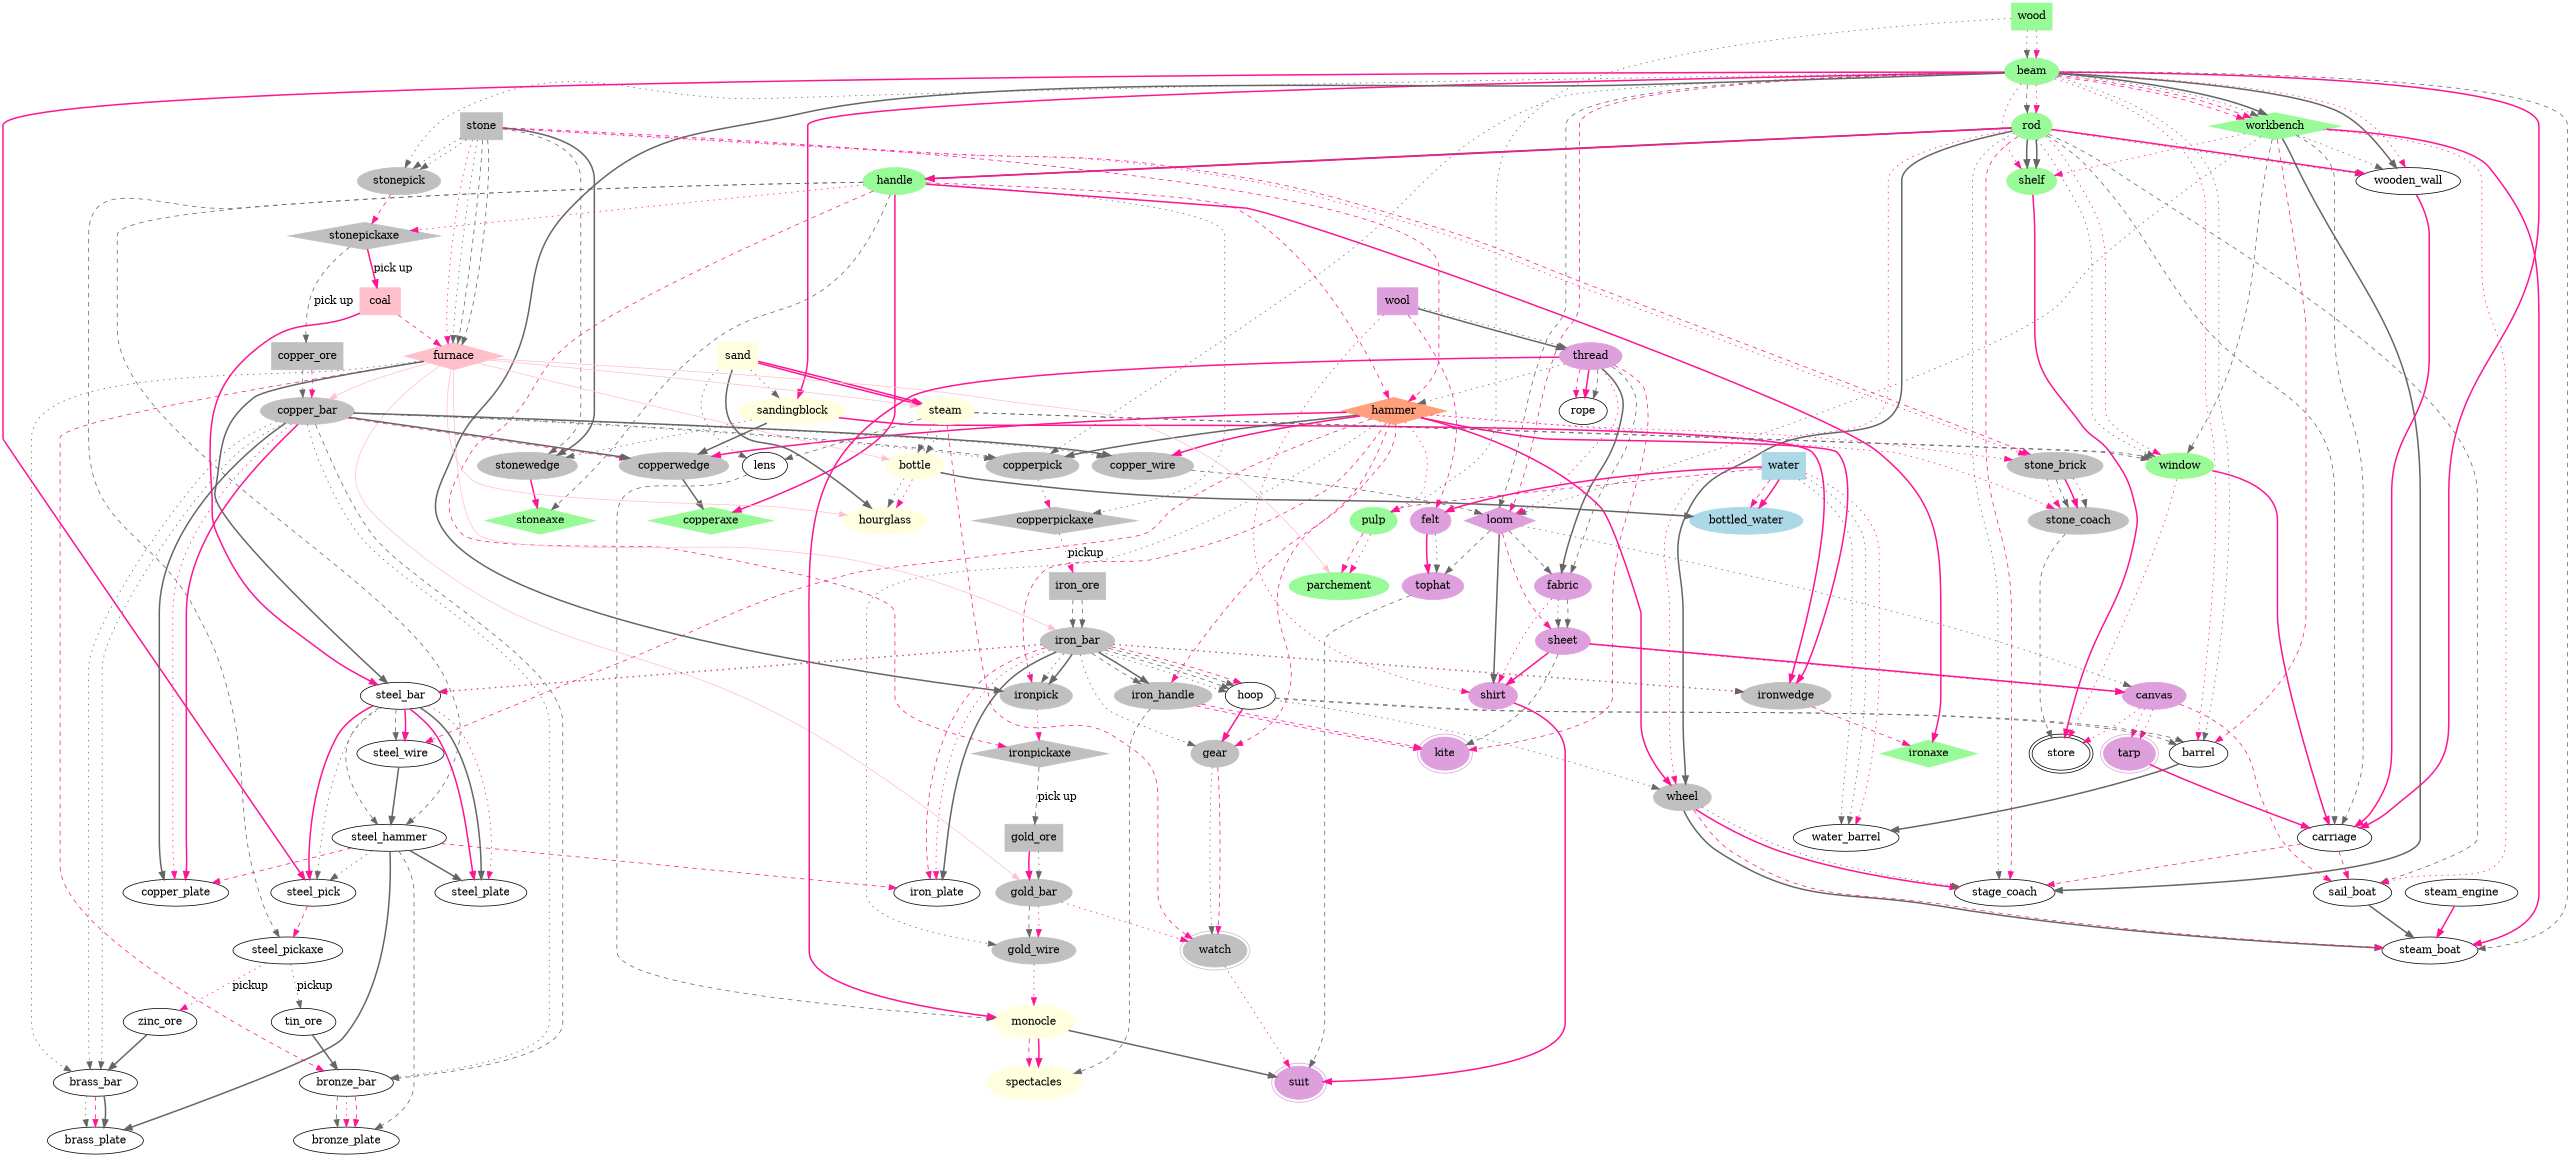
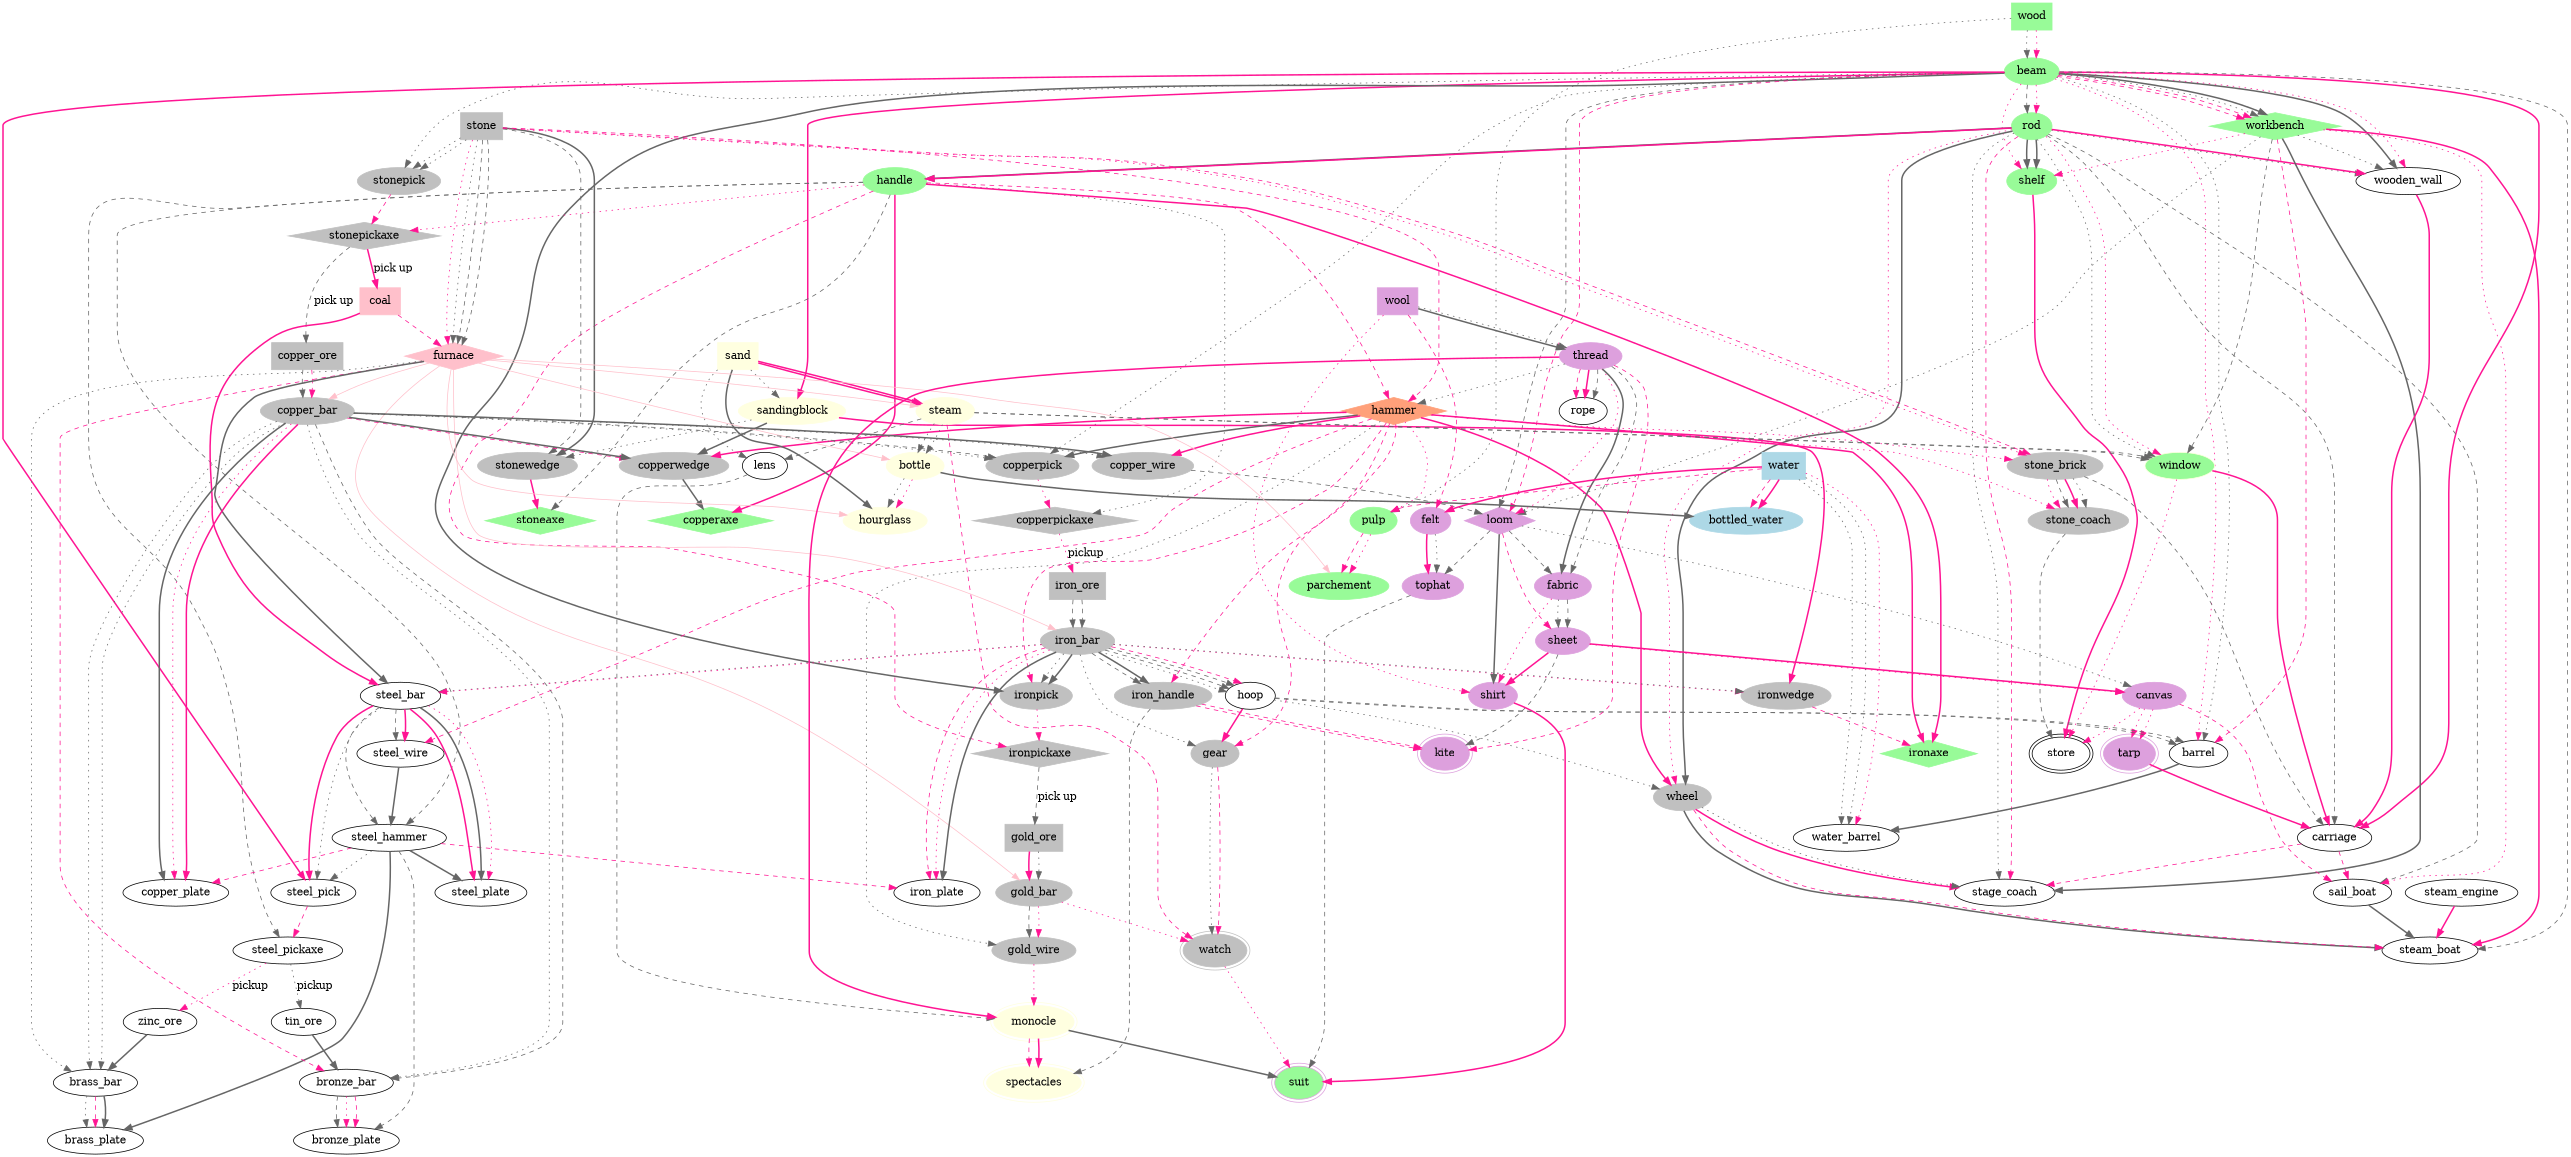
(1712, 442) -> (1862, 460)
(2362, 468) -> (2228, 640)
(1299, 1083) -> (1299, 1083)
